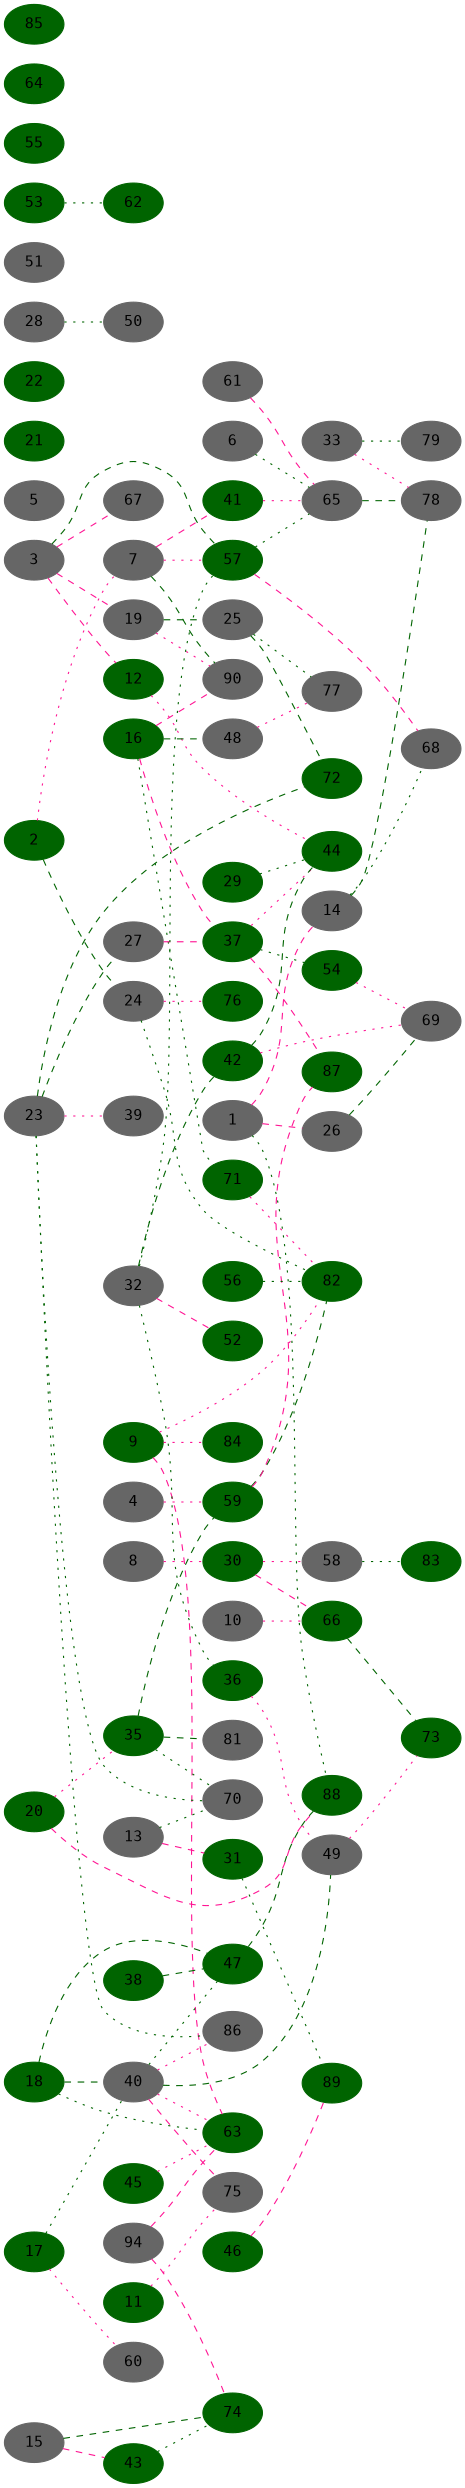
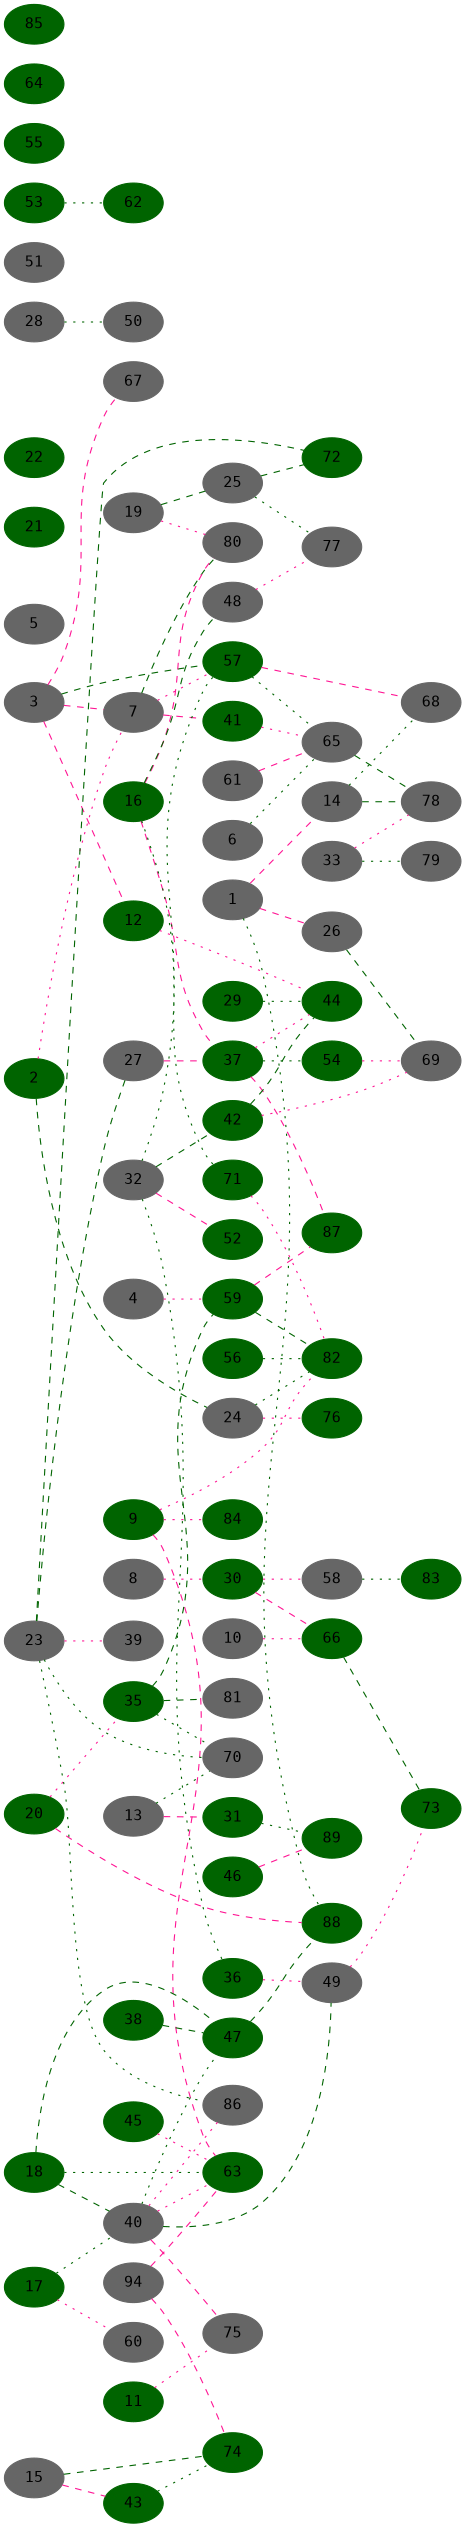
(84, 590) -> (81, 707)
(233, 679) -> (233, 543)
